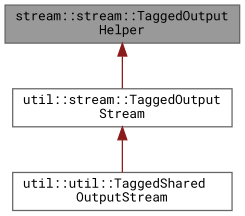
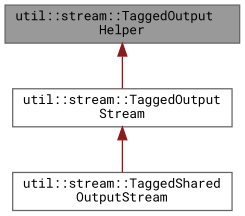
(122, 24) -> (122, 24)
(122, 191) -> (122, 191)
